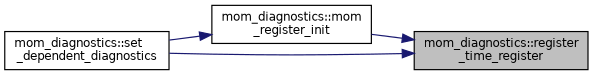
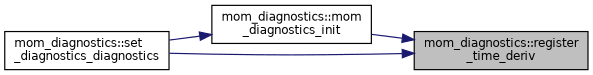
(292, 24) -> (292, 24)
(87, 51) -> (87, 51)
(501, 51) -> (501, 51)
